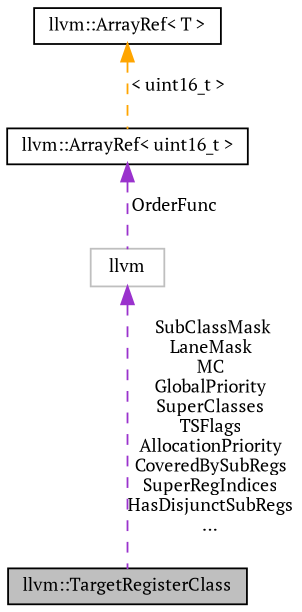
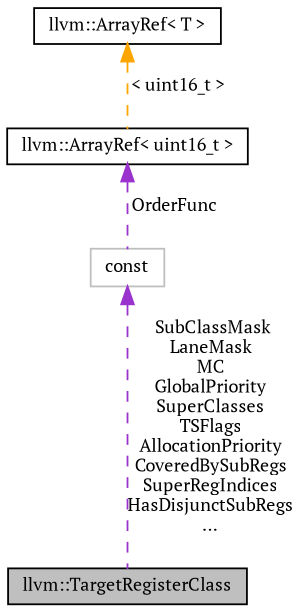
(128, 268) -> (128, 268)
